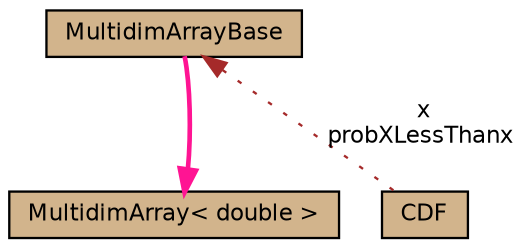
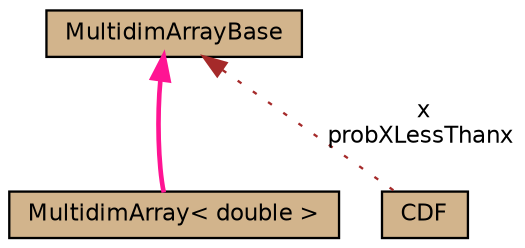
(190, 113) -> (159, 136)
